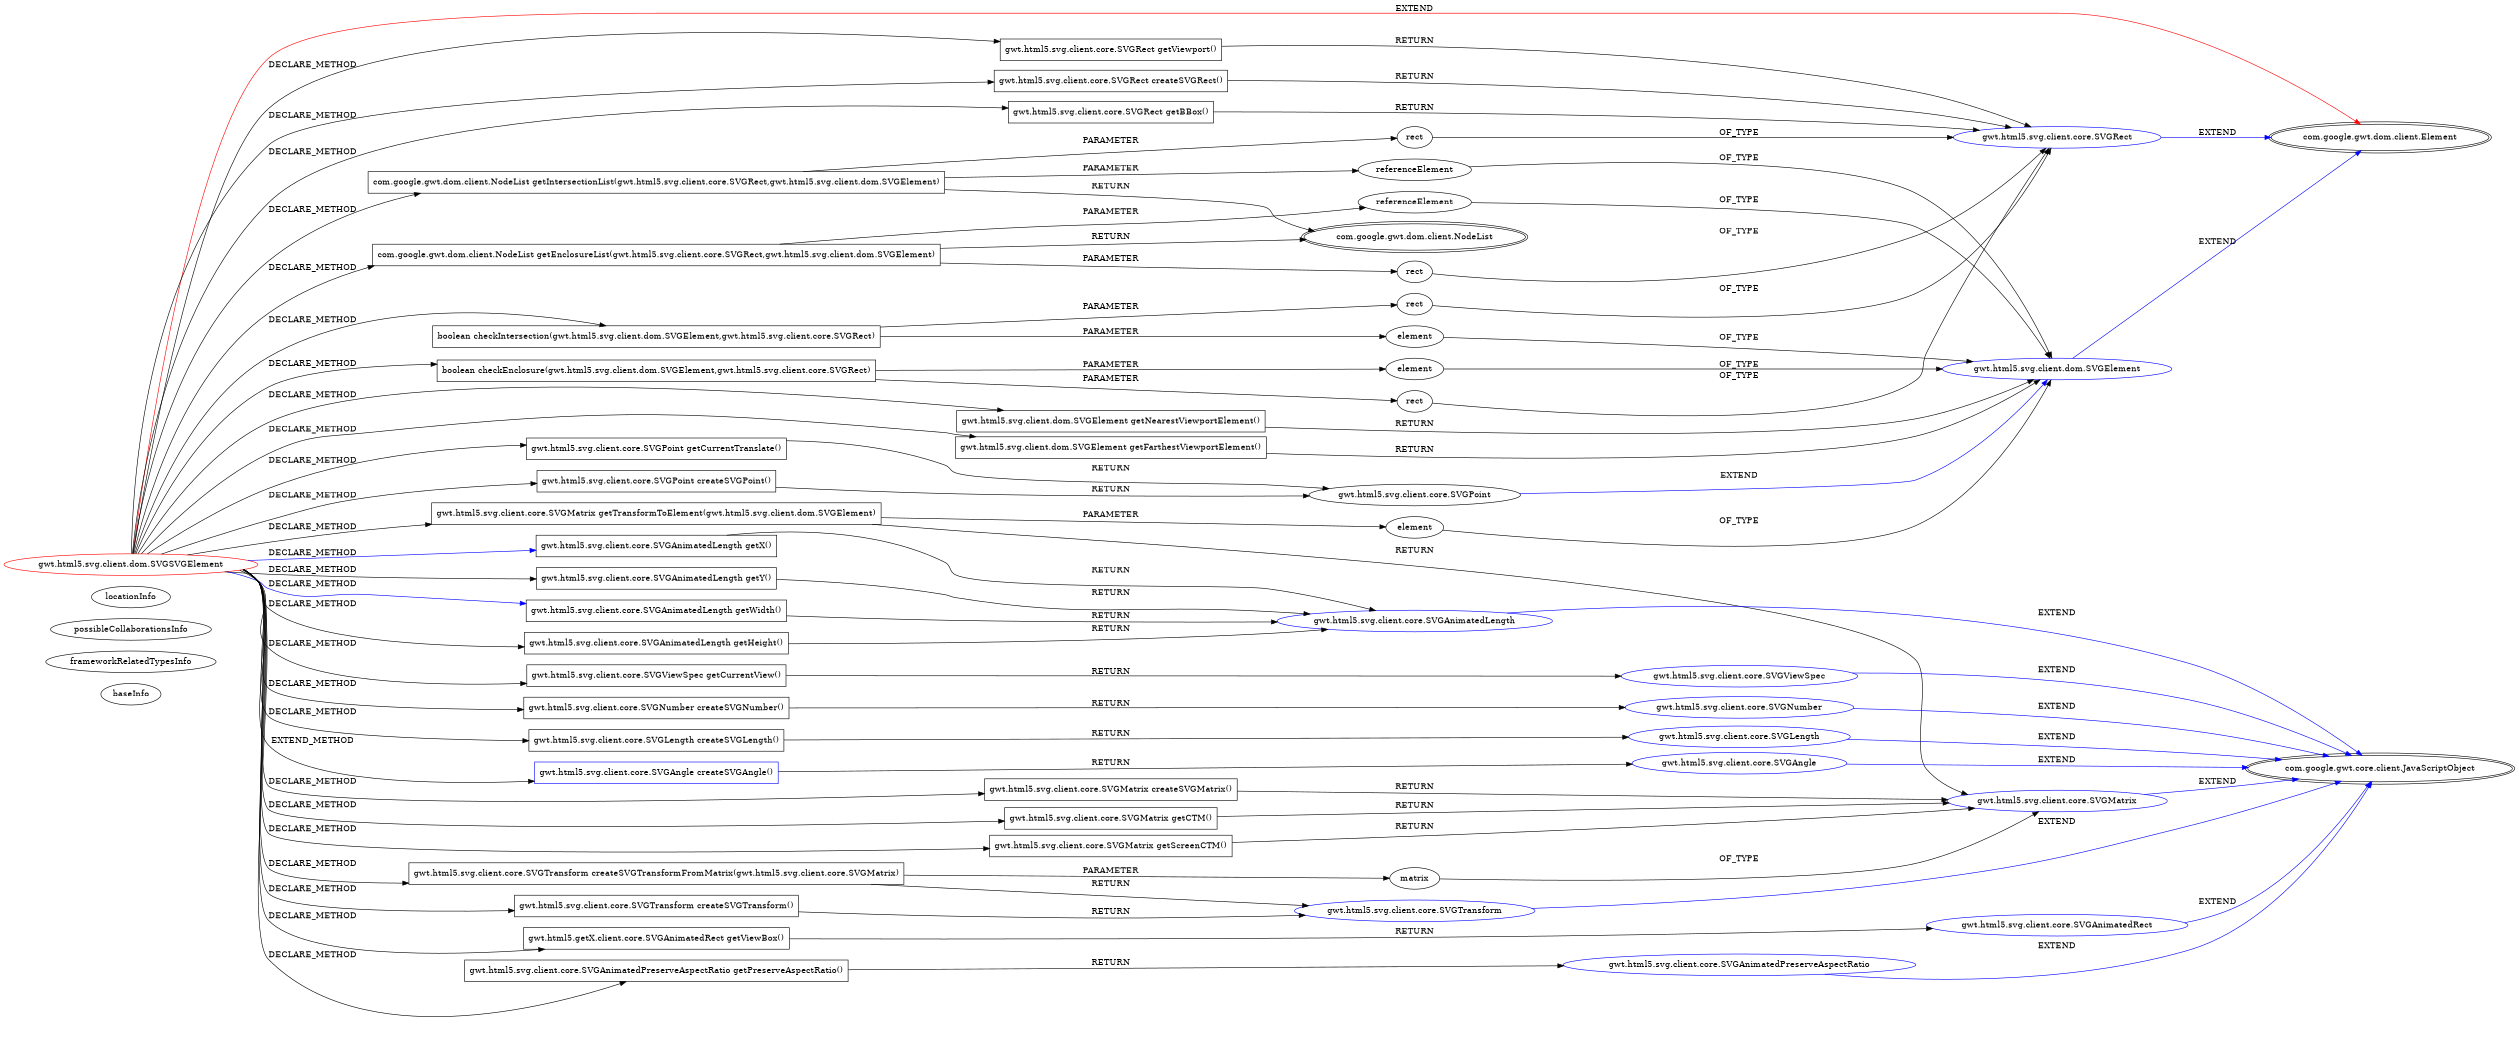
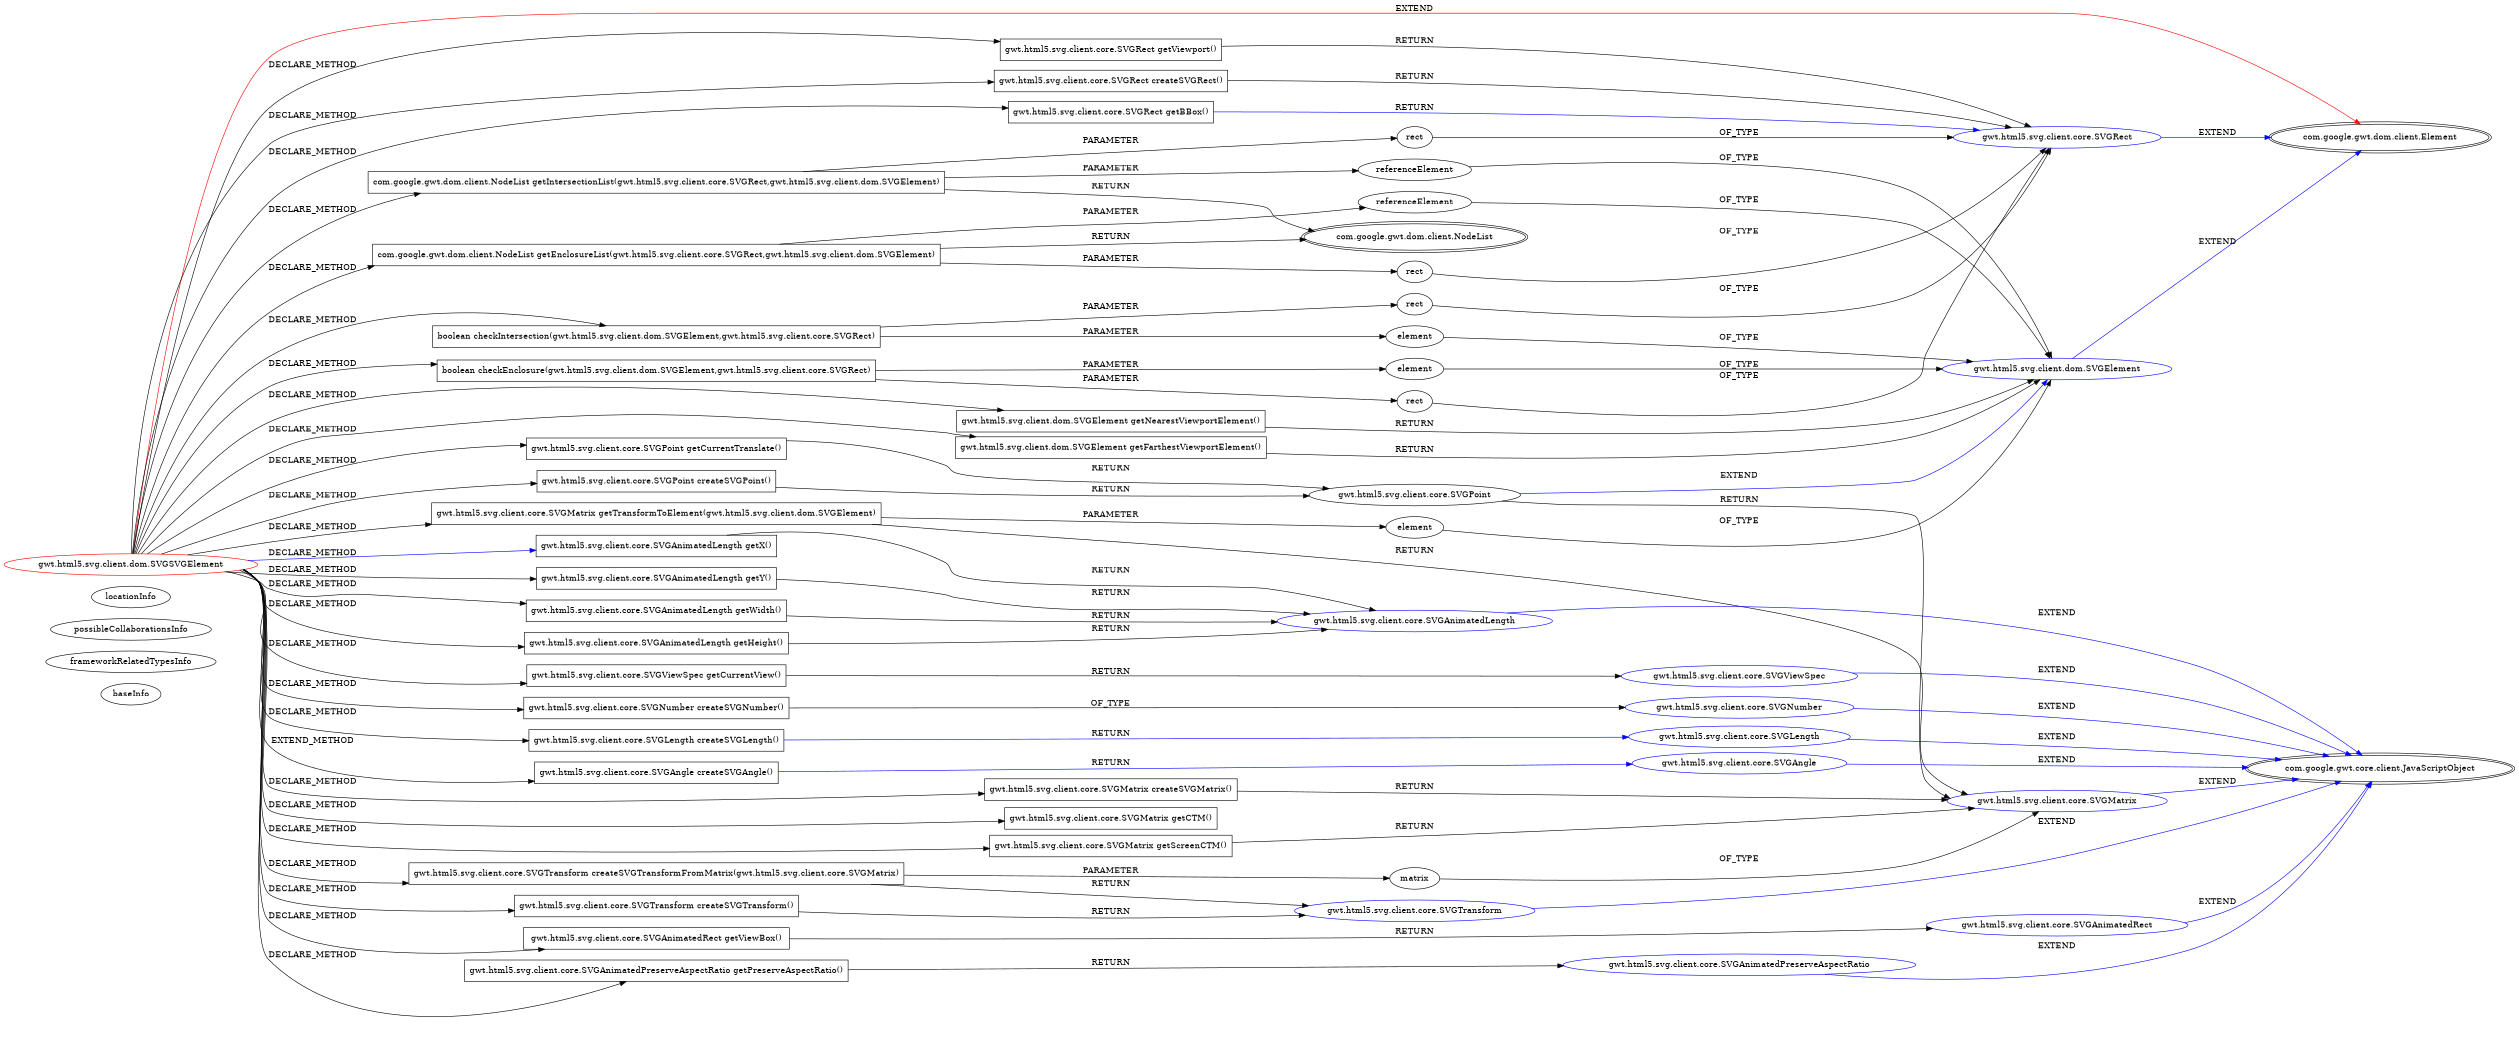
(1594, 116) -> (1594, 116)
(371, 595) -> (371, 595)
(1111, 704) -> (1111, 704)
(1203, 739) -> (1203, 739)
(1202, 768) -> (1202, 768)
(656, 773) -> (656, 773)
(1580, 810) -> (1854, 509)
(656, 938) -> (656, 938)
